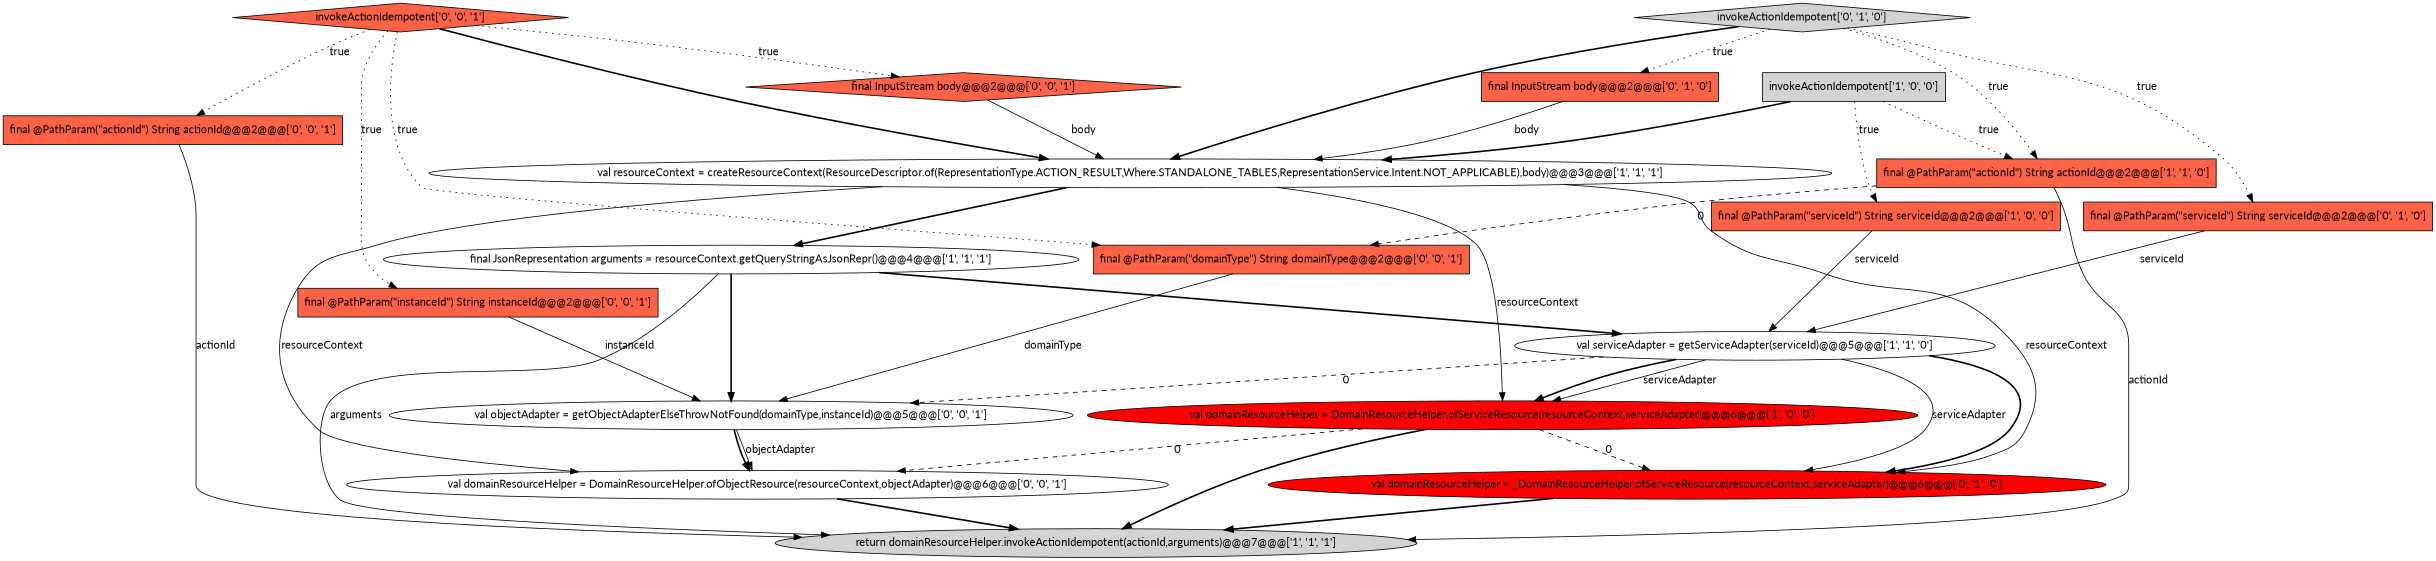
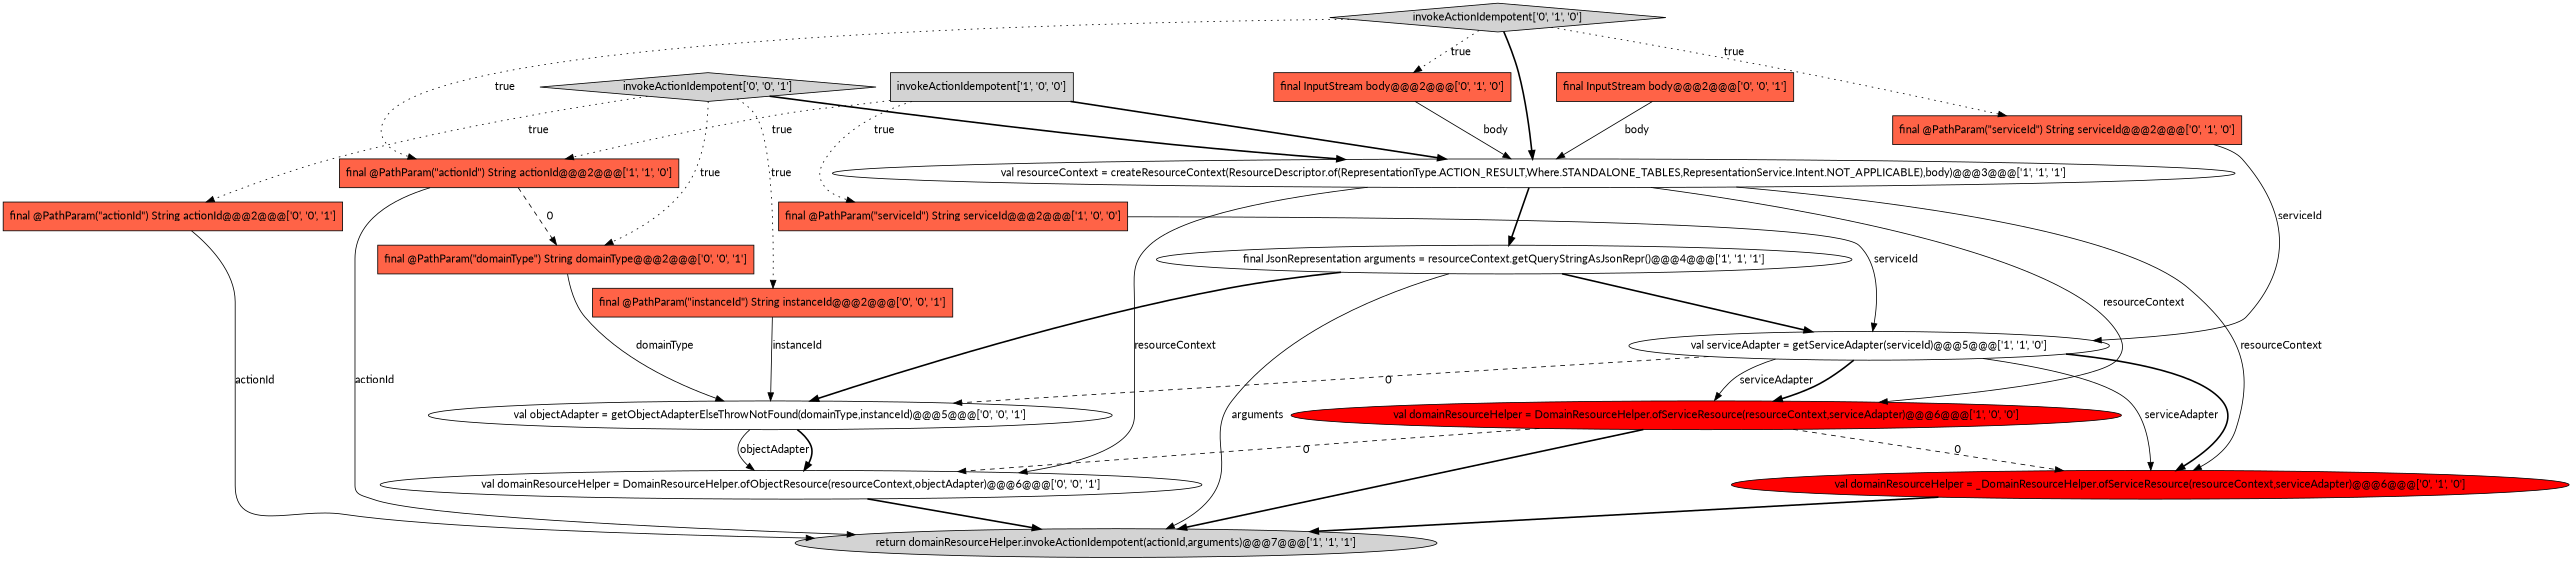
(401, 18) -> (708, 87)
(684, 48) -> none
(964, 87) -> (1675, 87)
